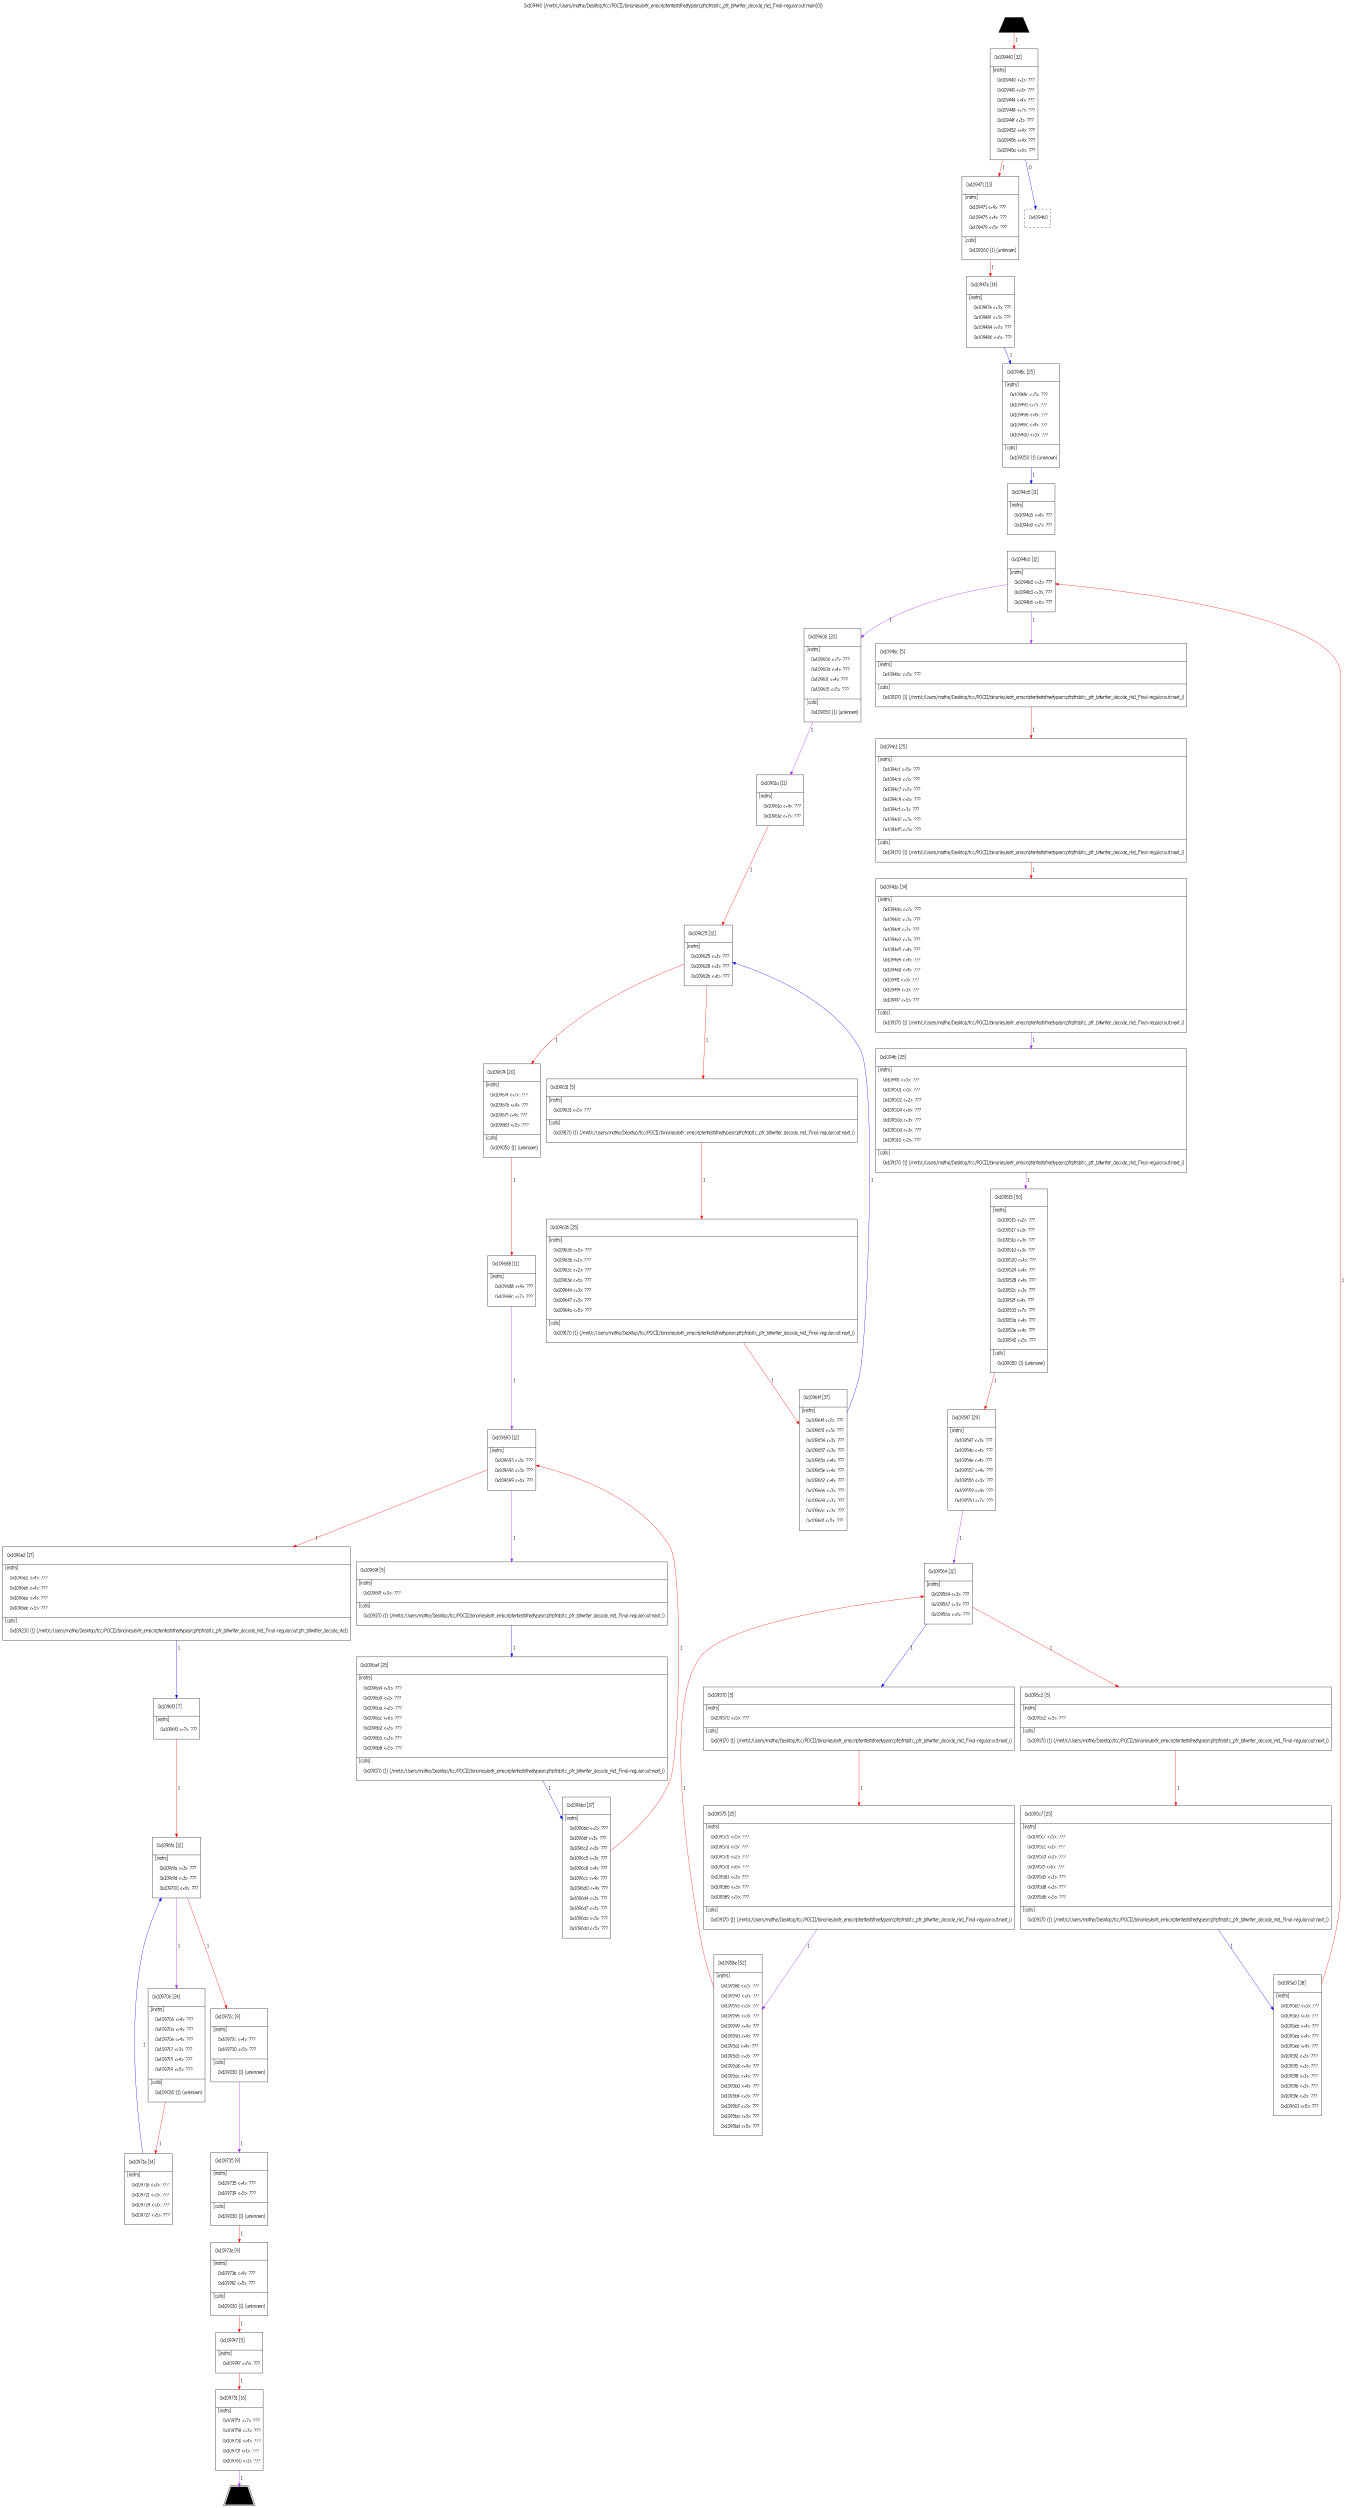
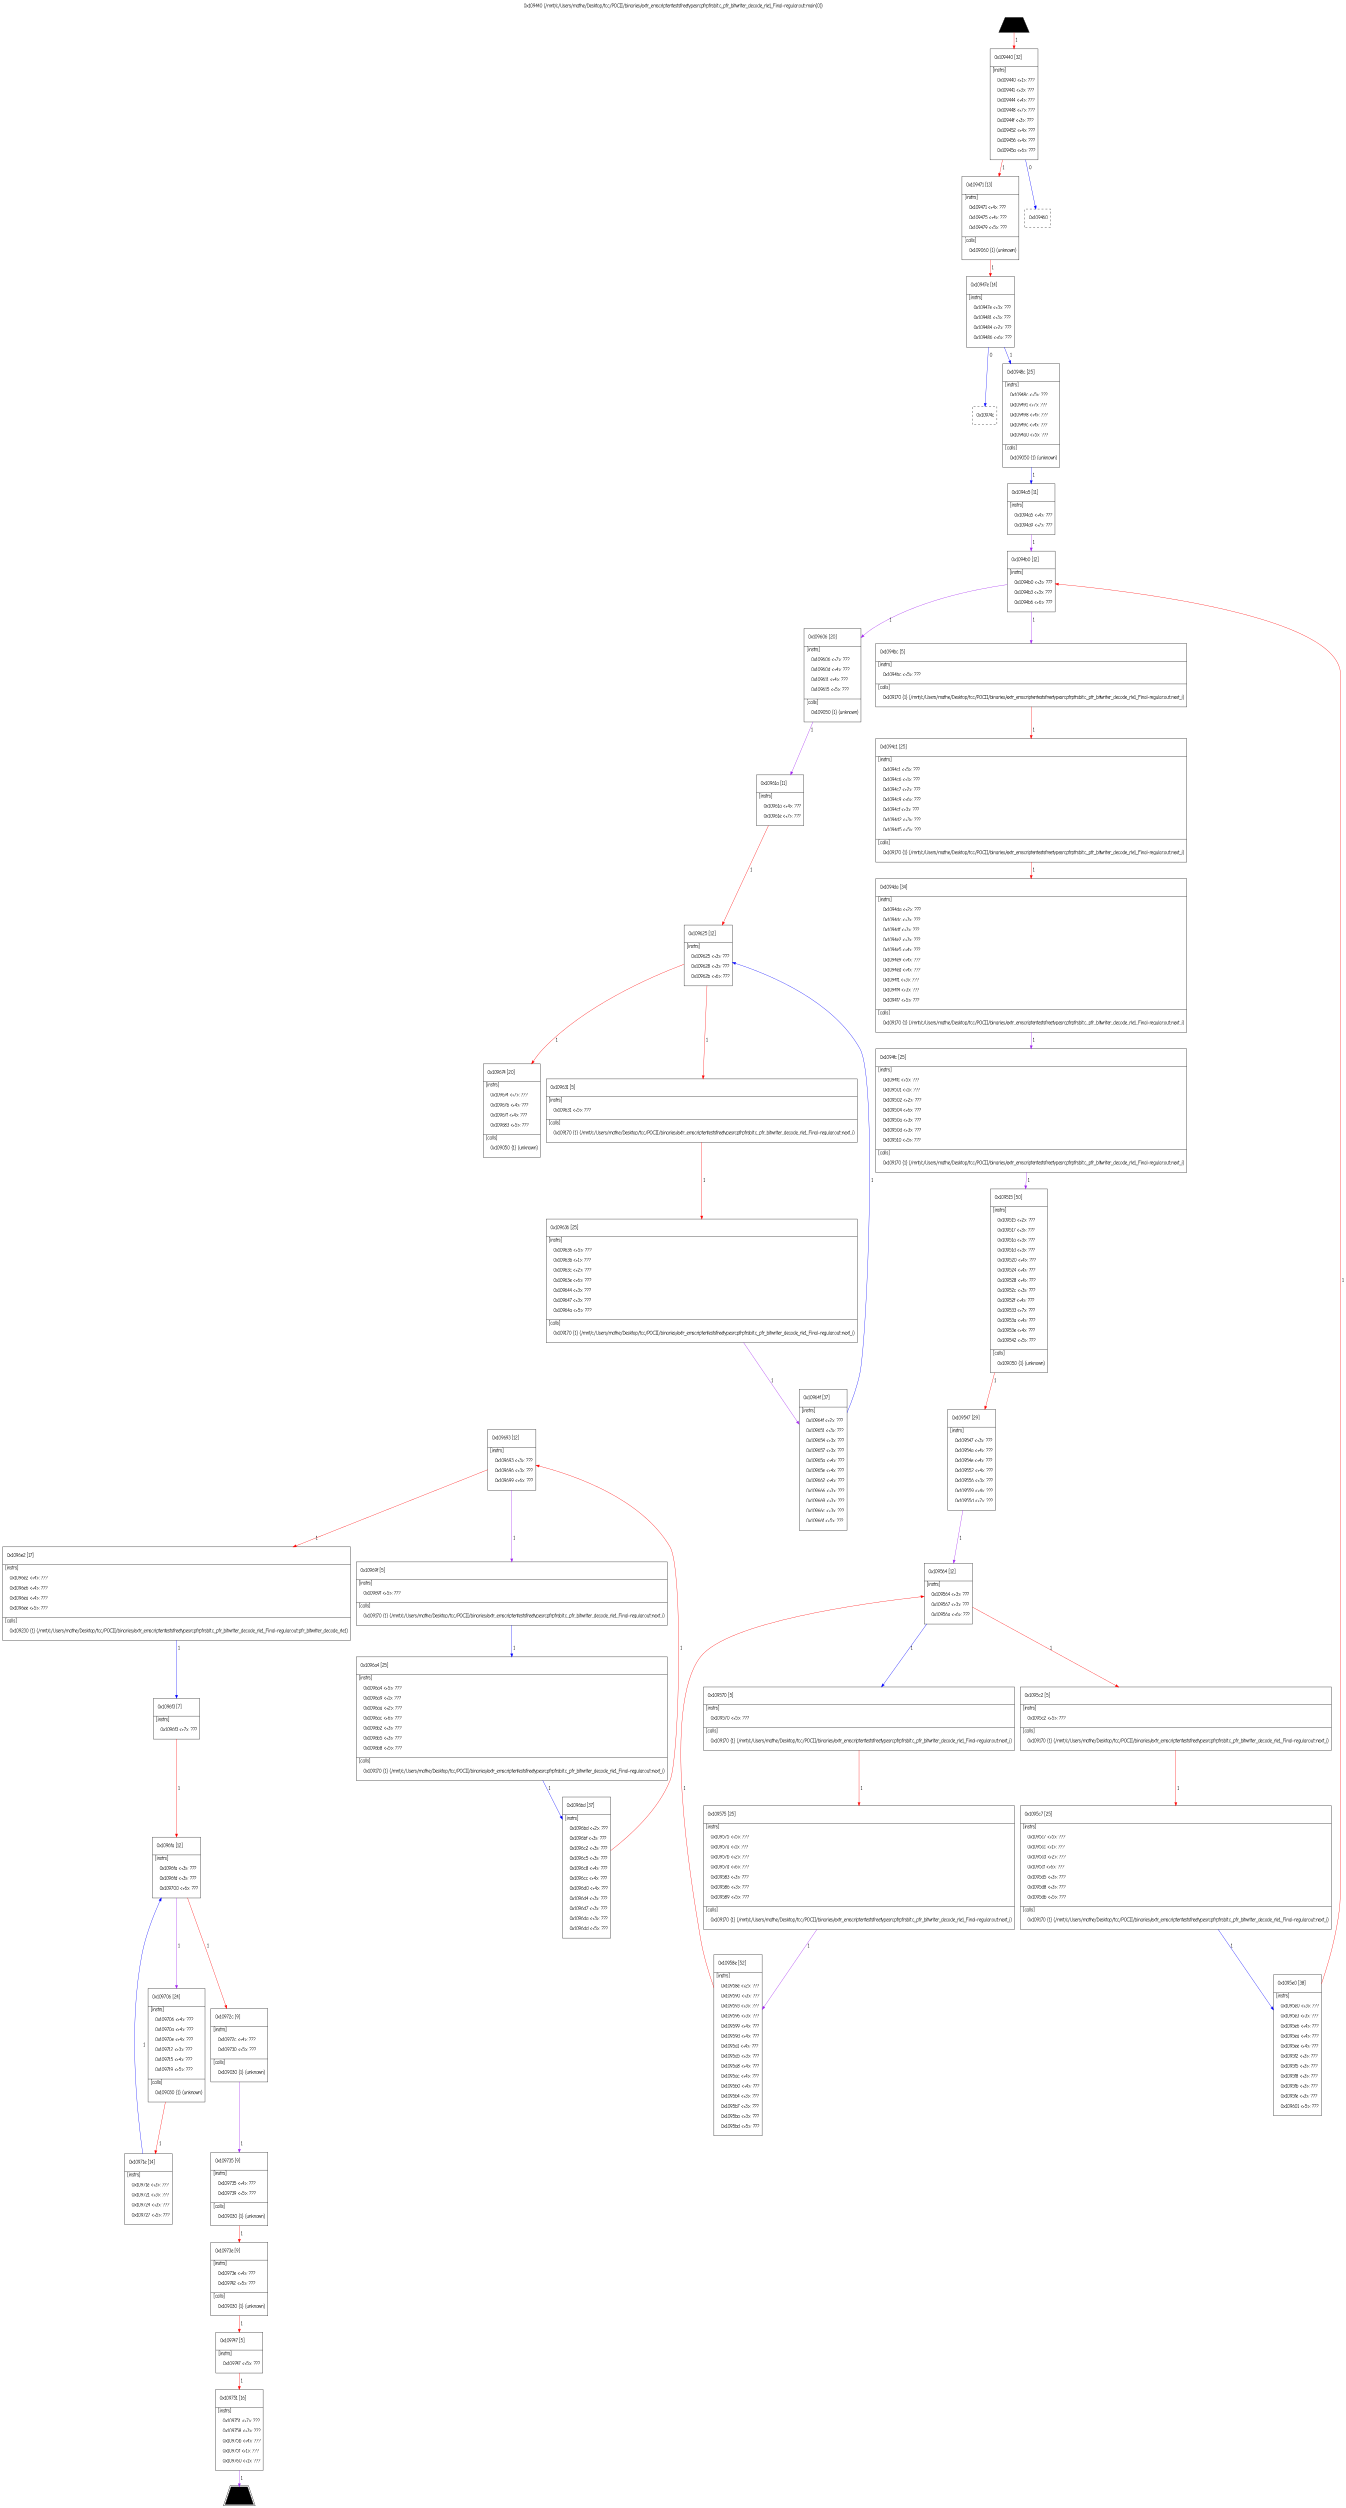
none -> (985, 416)
none -> (1031, 541)
(512, 1281) -> none
(770, 1382) -> (770, 1382)
